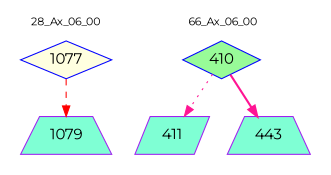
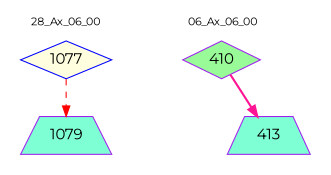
(223, 23) -> (223, 23)
(222, 60) -> (222, 60)
(172, 135) -> none
(269, 135) -> (269, 135)
